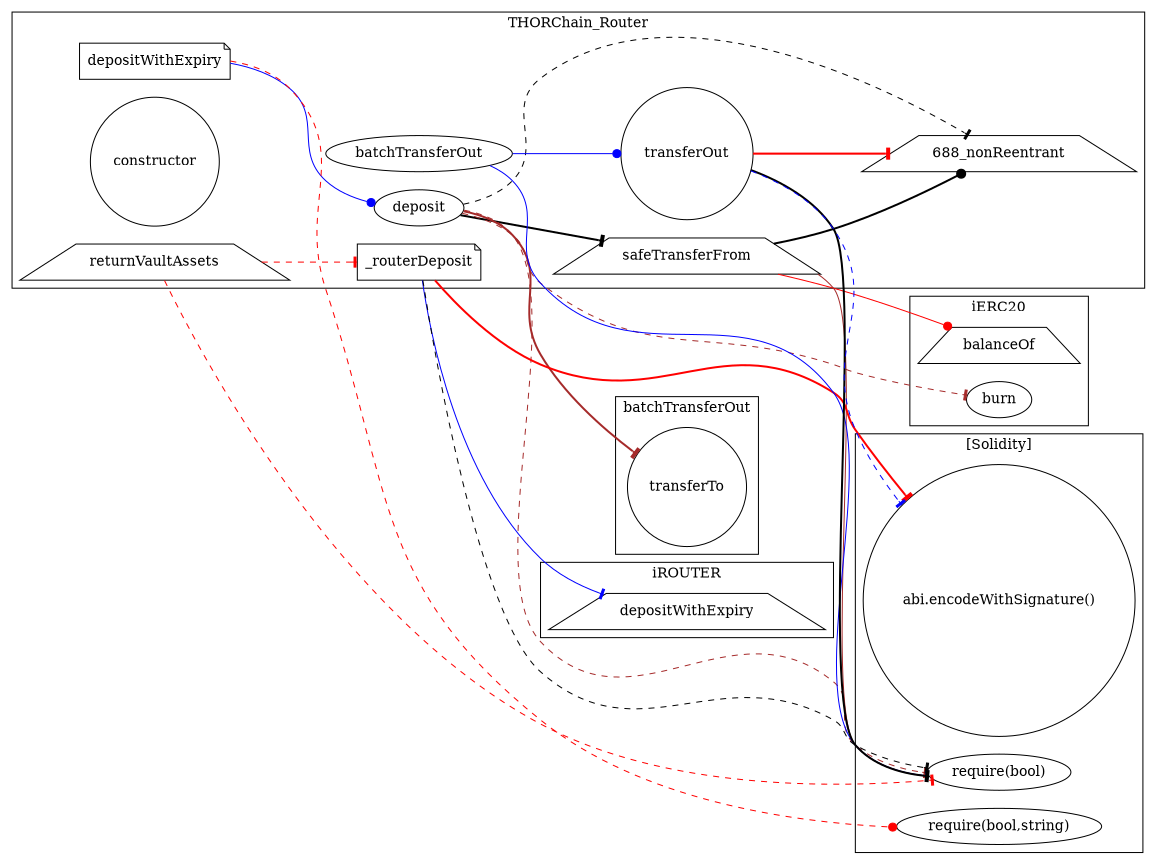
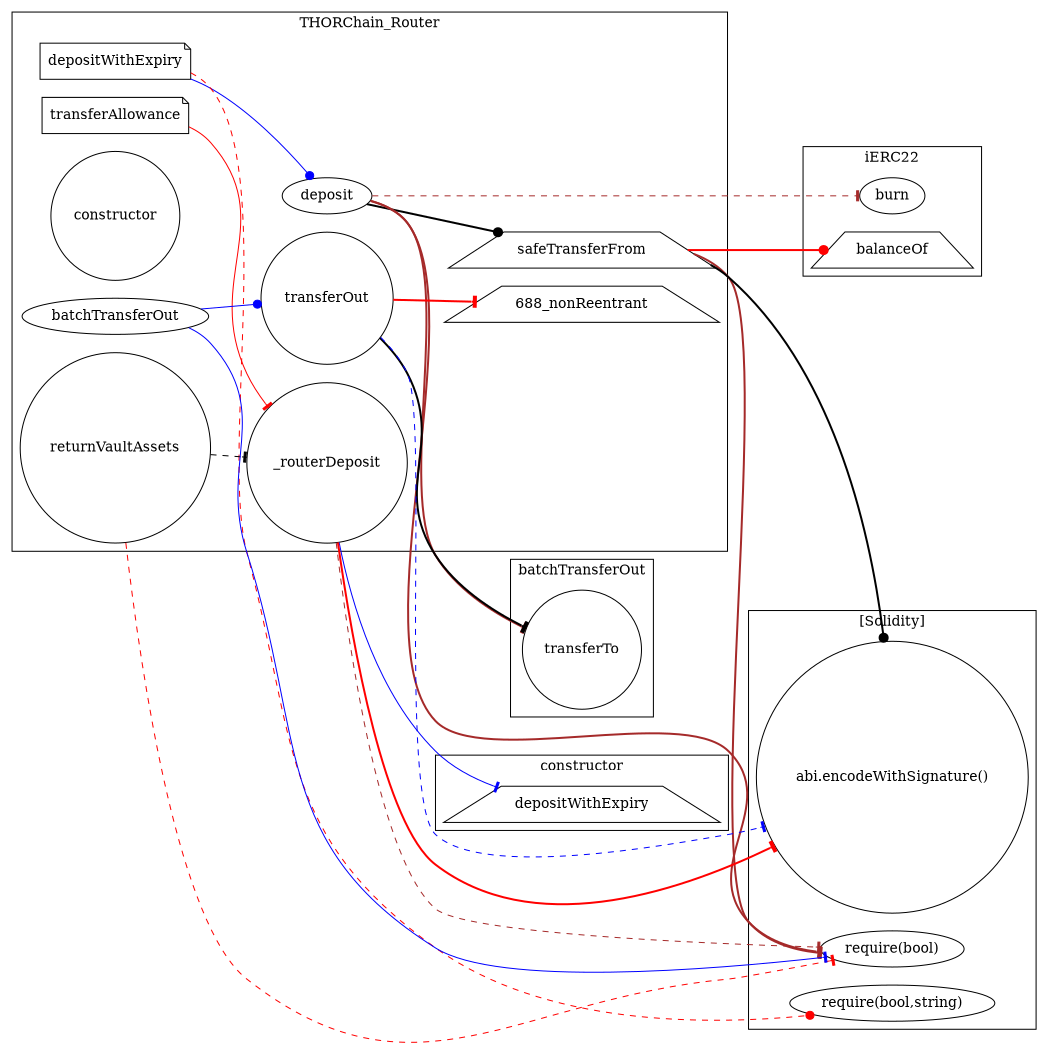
(674, 39) -> none
none -> (115, 115)
(868, 217) -> (832, 431)
(533, 228) -> (430, 218)
(155, 262) -> (115, 448)
(307, 262) -> (226, 456)
(419, 262) -> (327, 463)
(862, 297) -> (754, 250)
(843, 300) -> (417, 499)
(999, 308) -> (892, 158)
(844, 544) -> (738, 617)
(687, 574) -> (582, 767)
(527, 614) -> (438, 723)
(541, 672) -> (435, 909)
